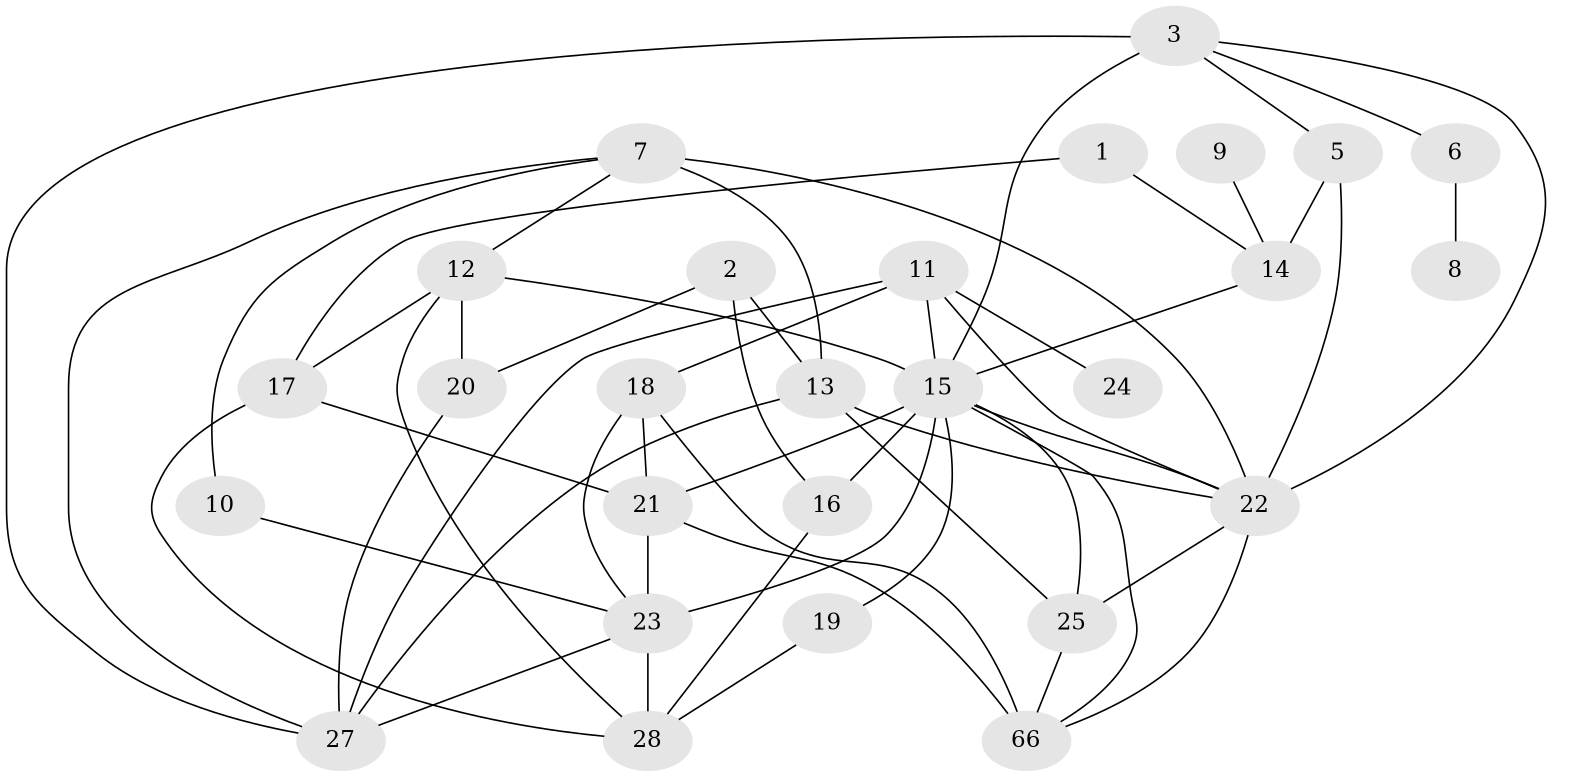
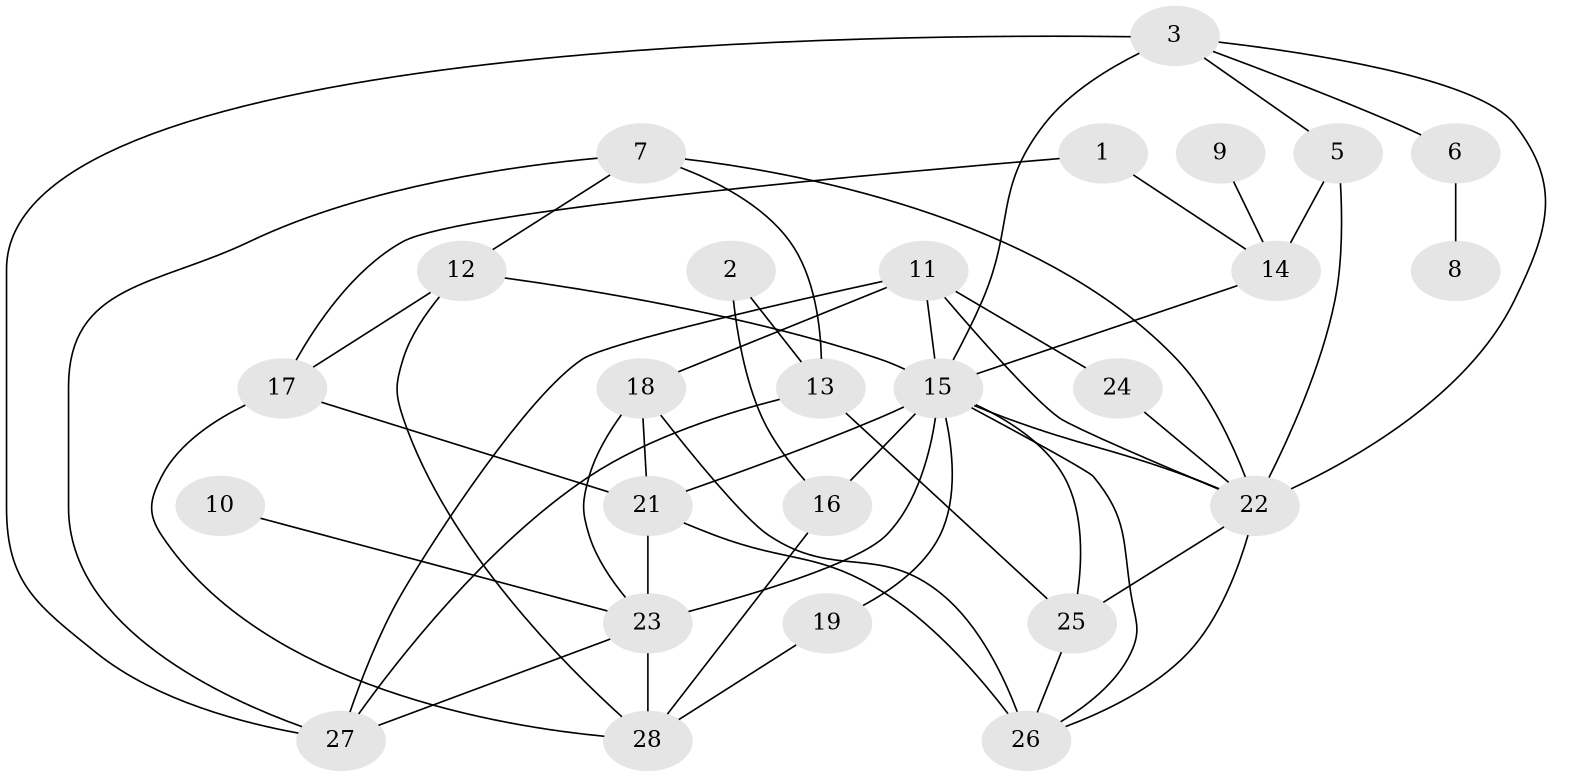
(331, 243) -> none
(462, 388) -> none
(1031, 461) -> (1186, 447)
(1026, 741) -> (1026, 741)
